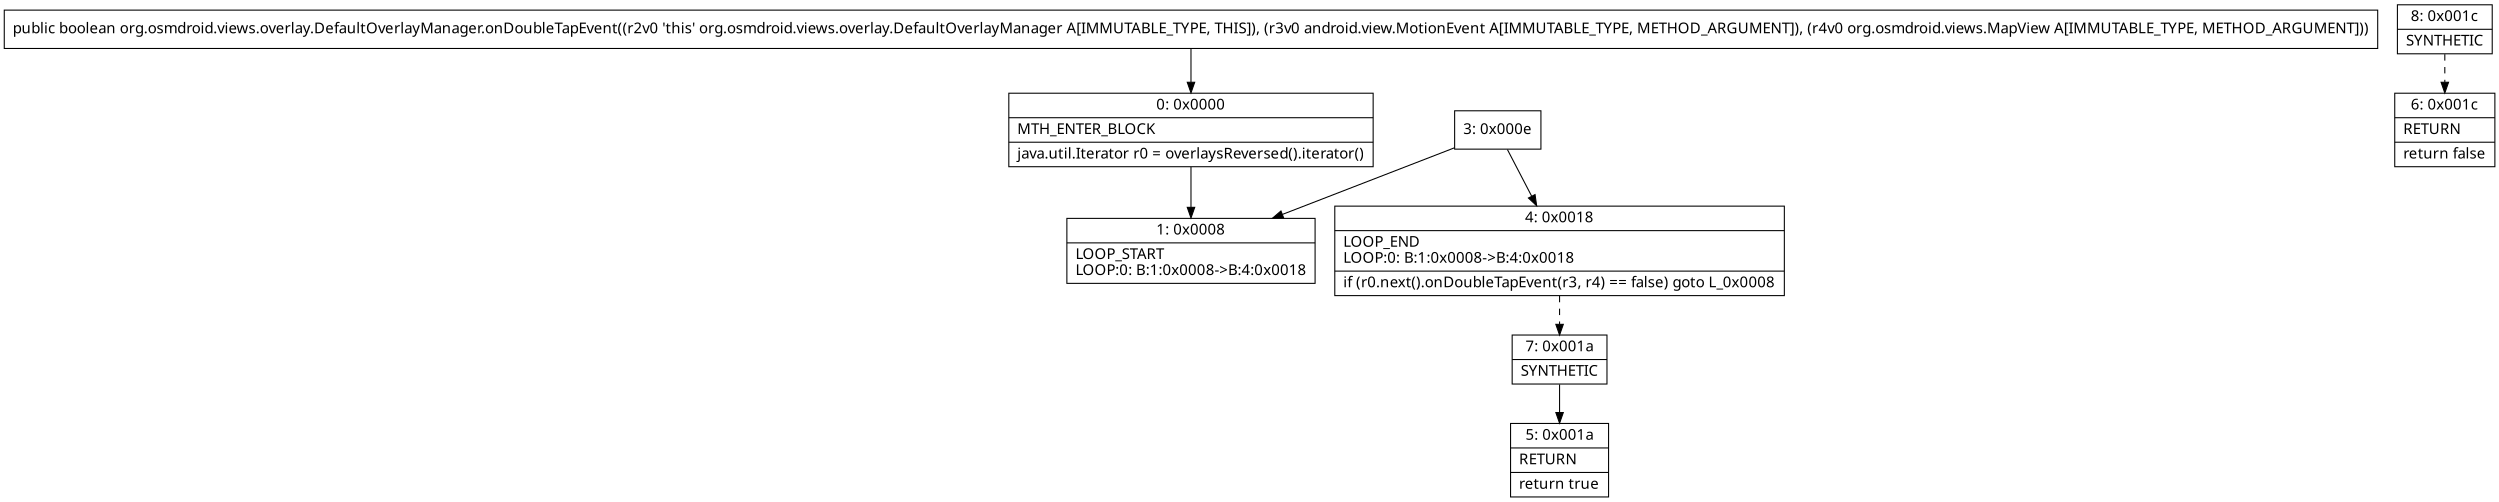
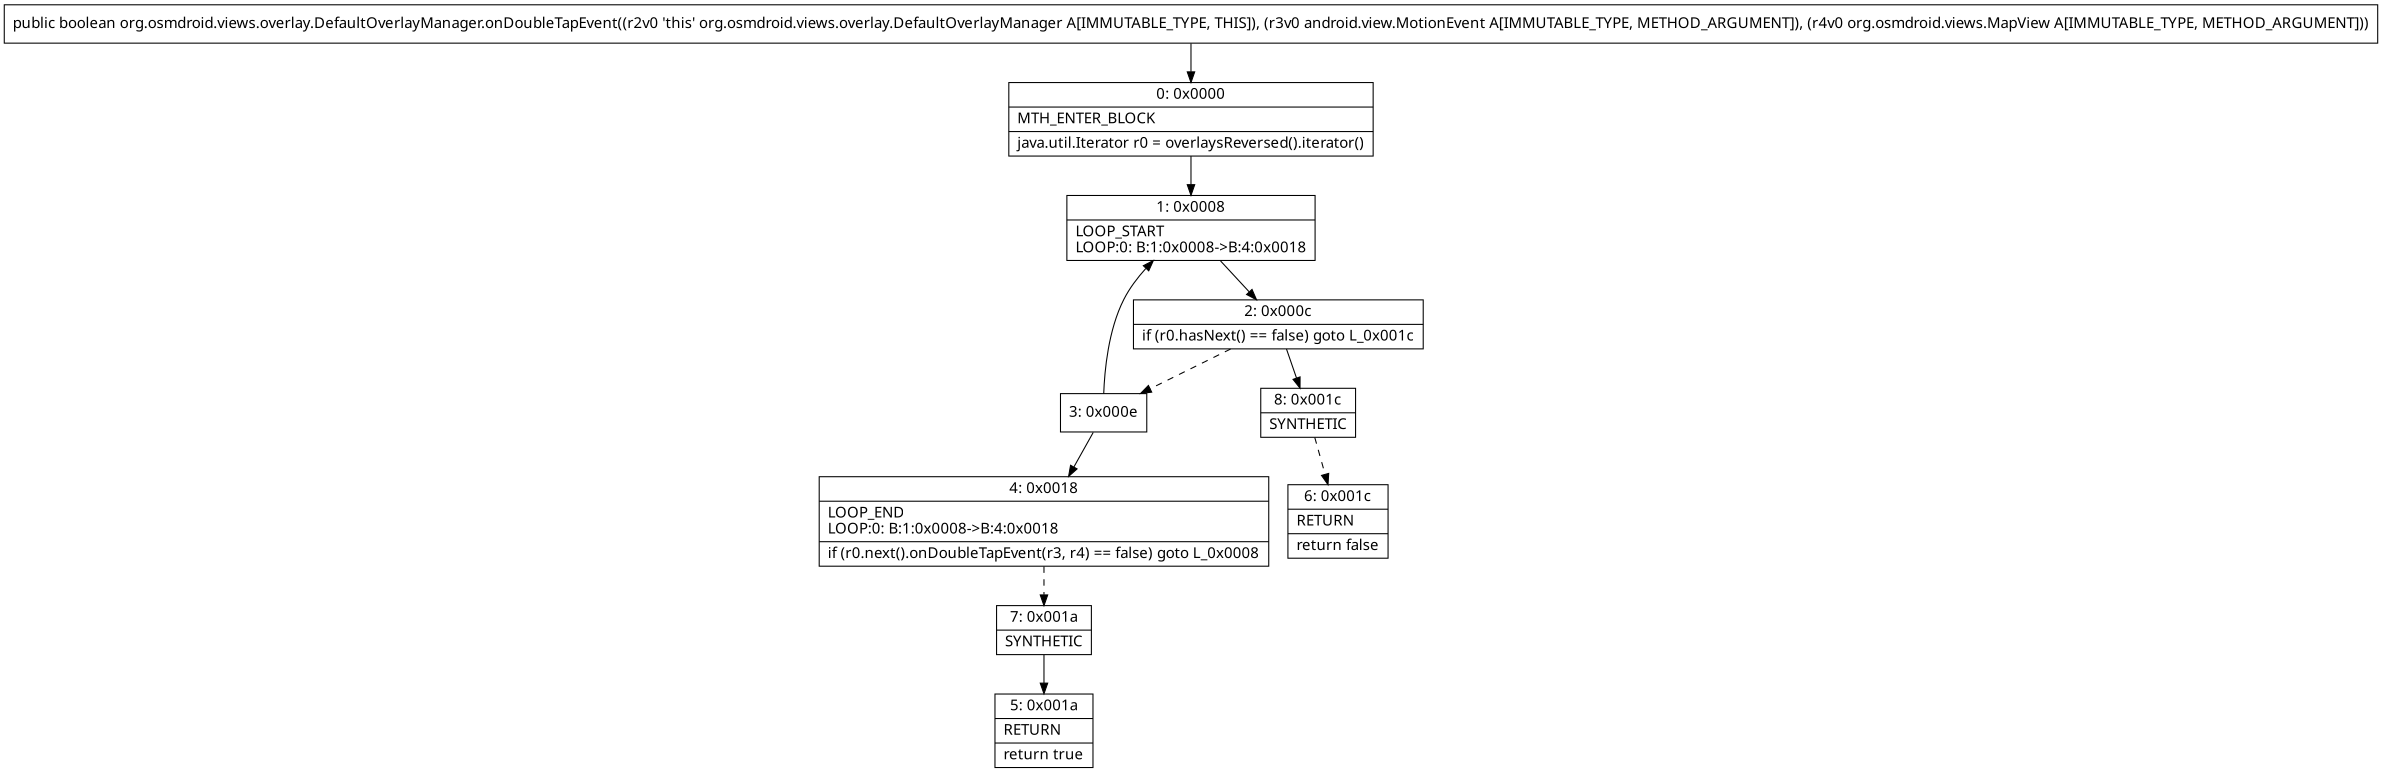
none -> (1278, 324)
